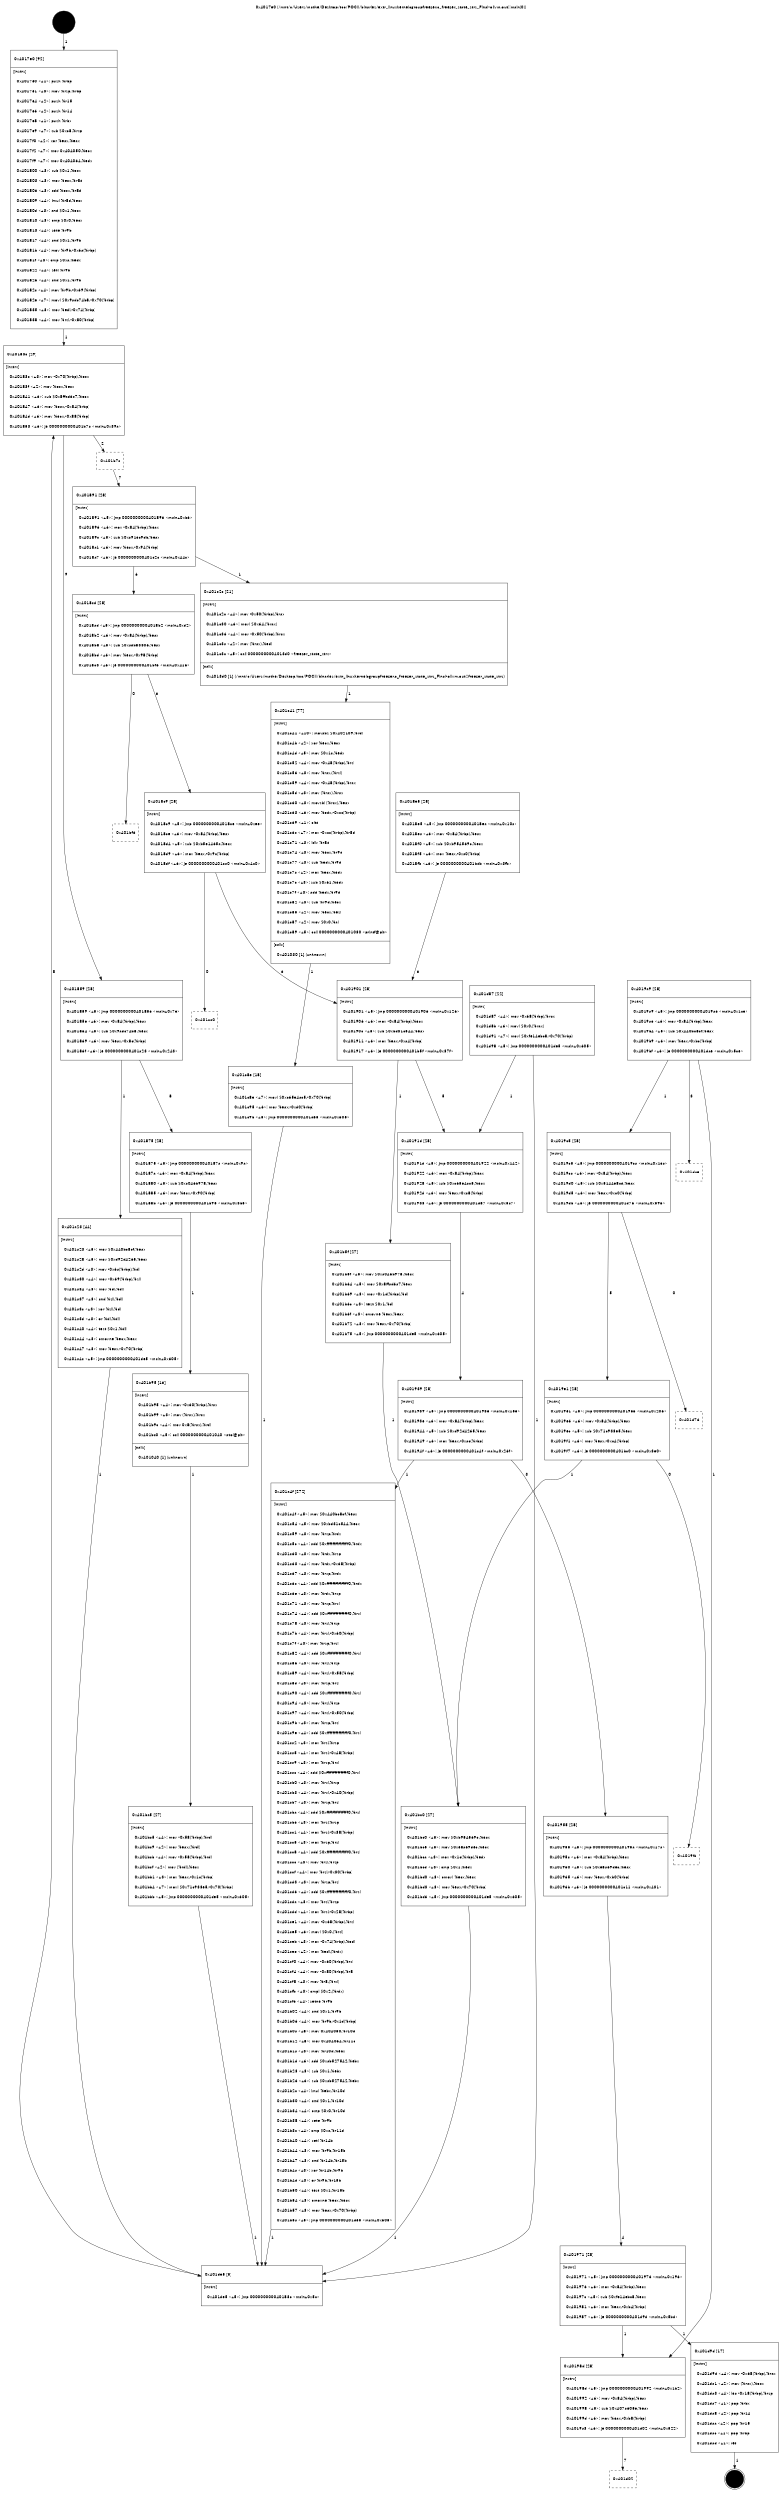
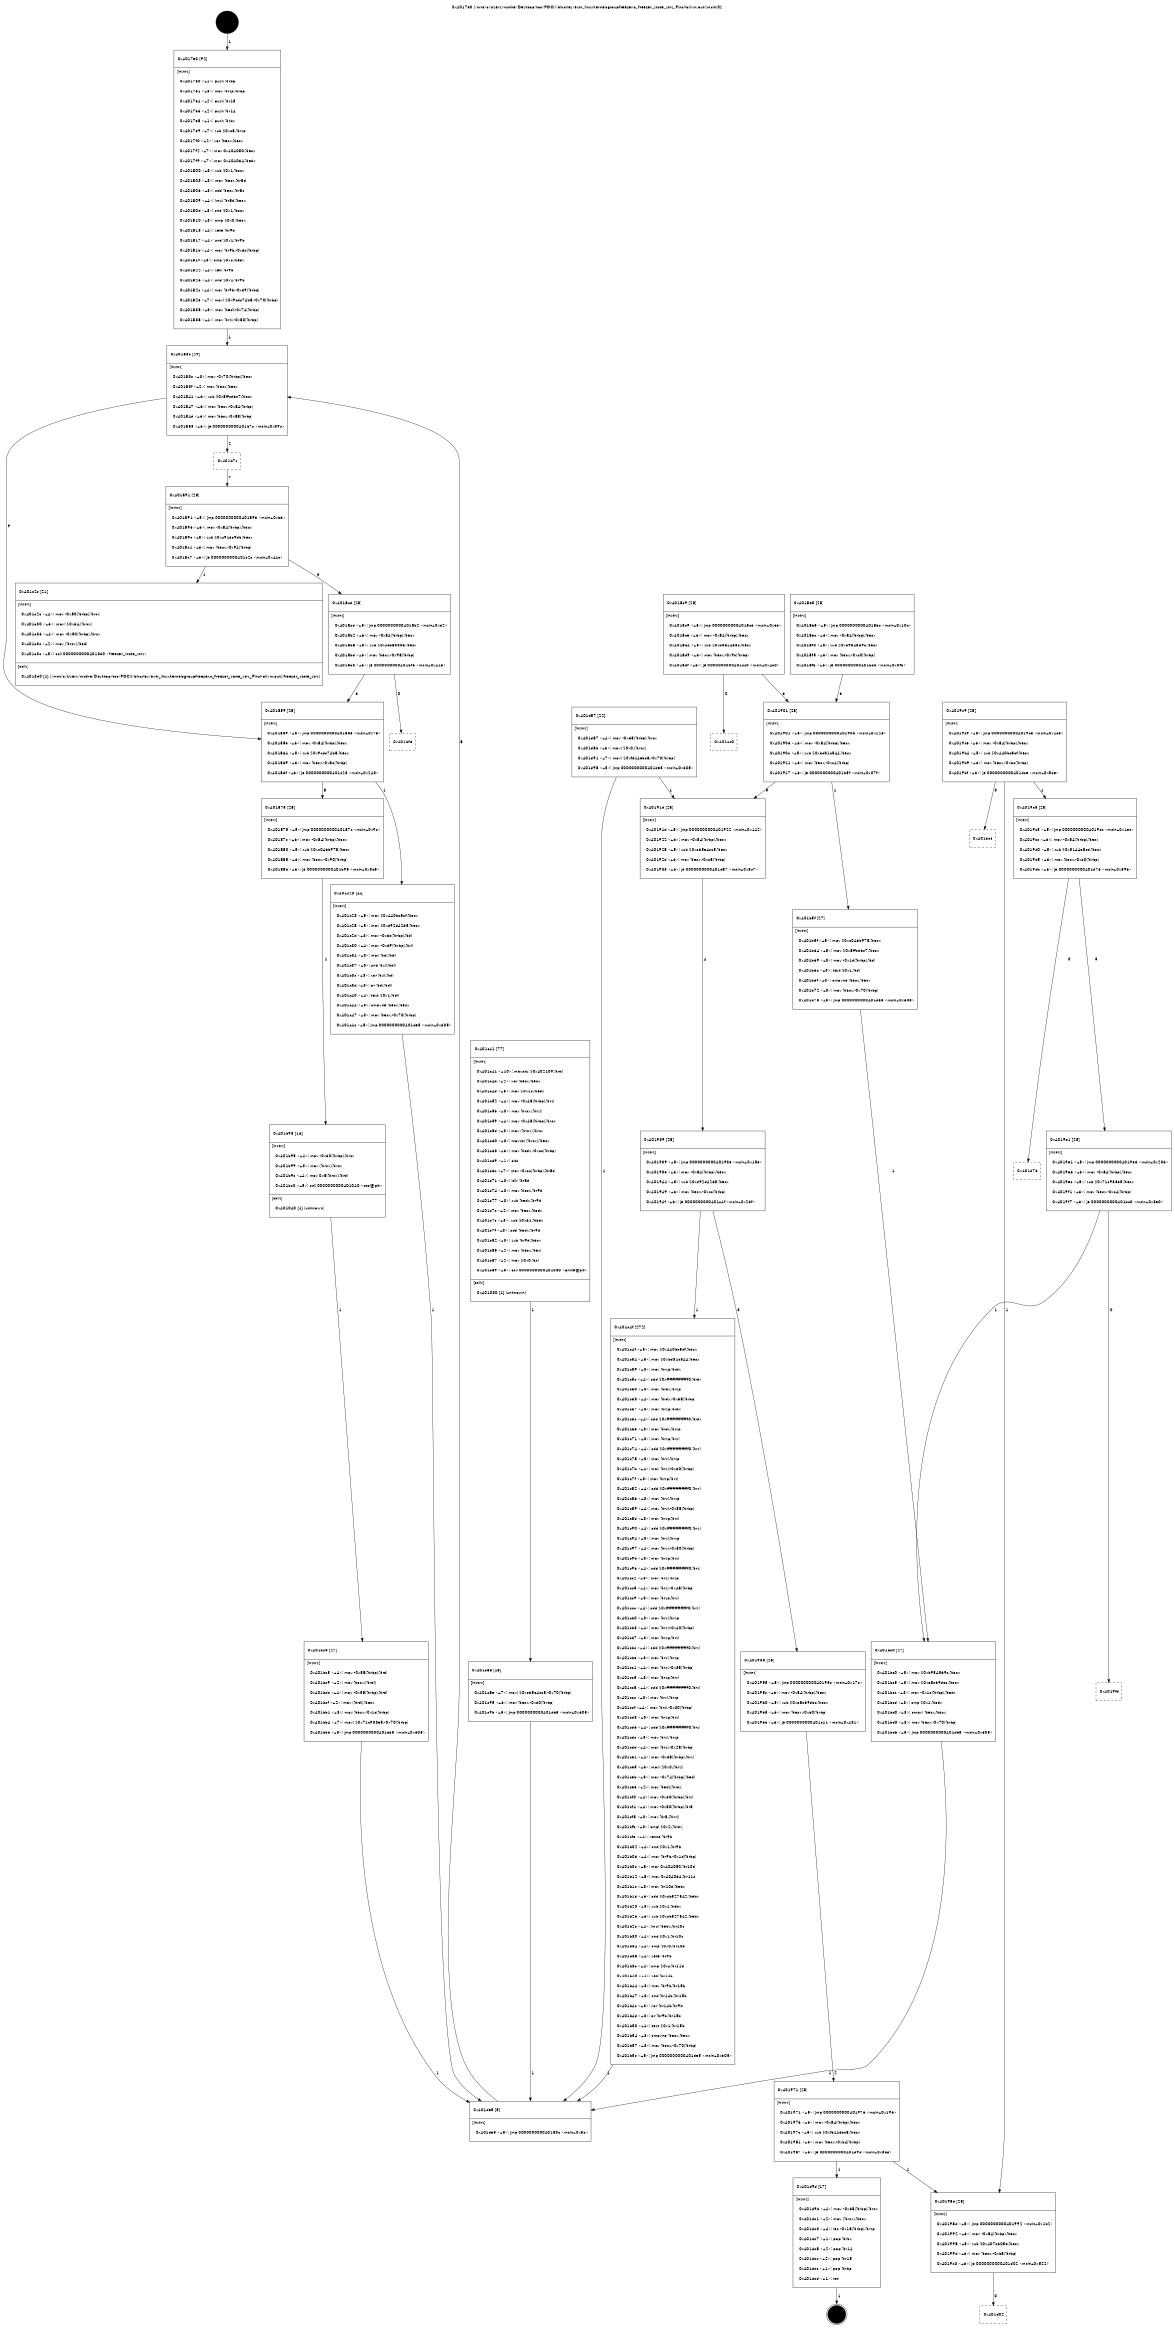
(347, 692) -> none
(169, 732) -> (357, 687)
(623, 2238) -> (835, 2073)
(625, 2461) -> (995, 2296)
